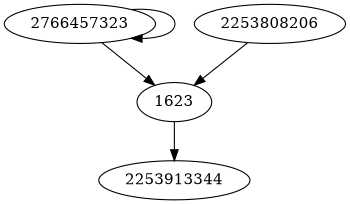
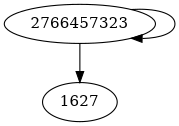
(270, 24) -> none
(174, 102) -> (80, 102)
(174, 180) -> none
